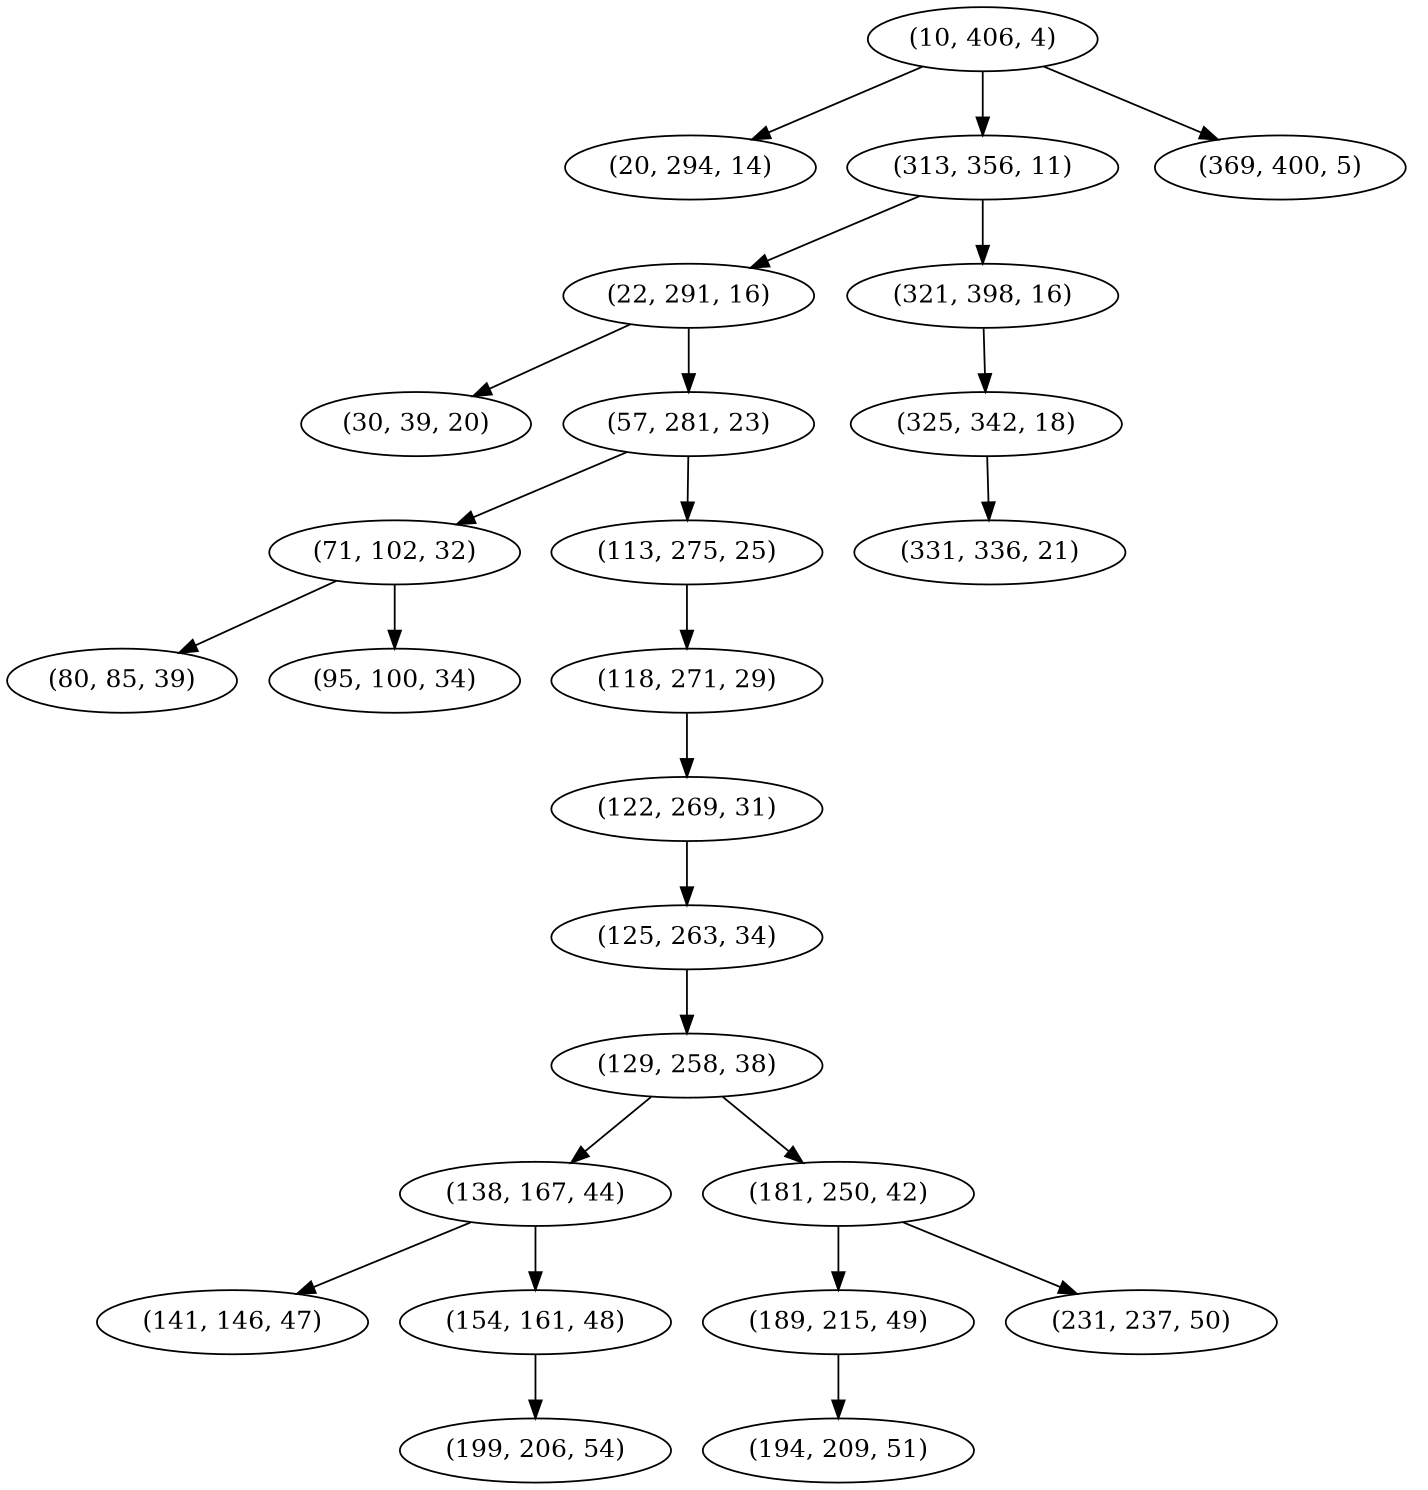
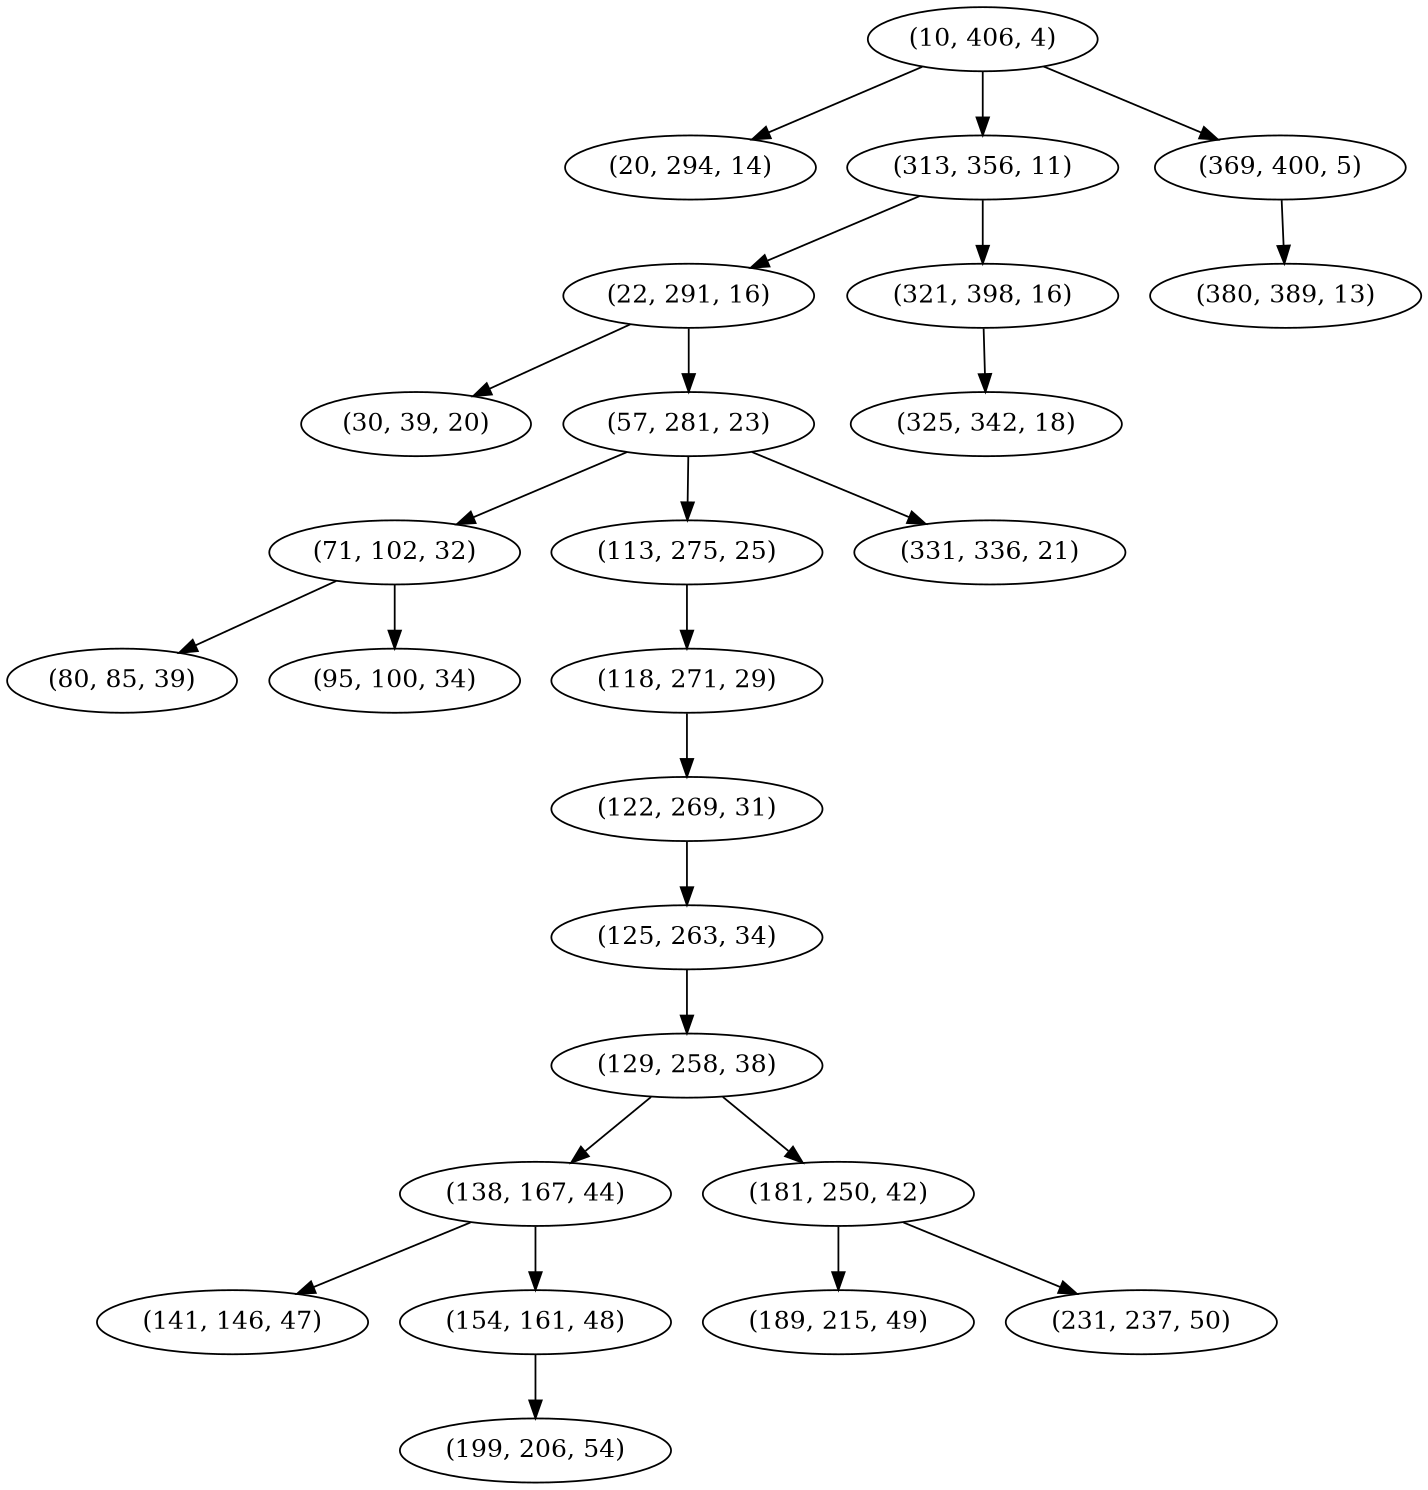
none -> (1286, 296)
(988, 480) -> (830, 485)
(838, 1451) -> none
